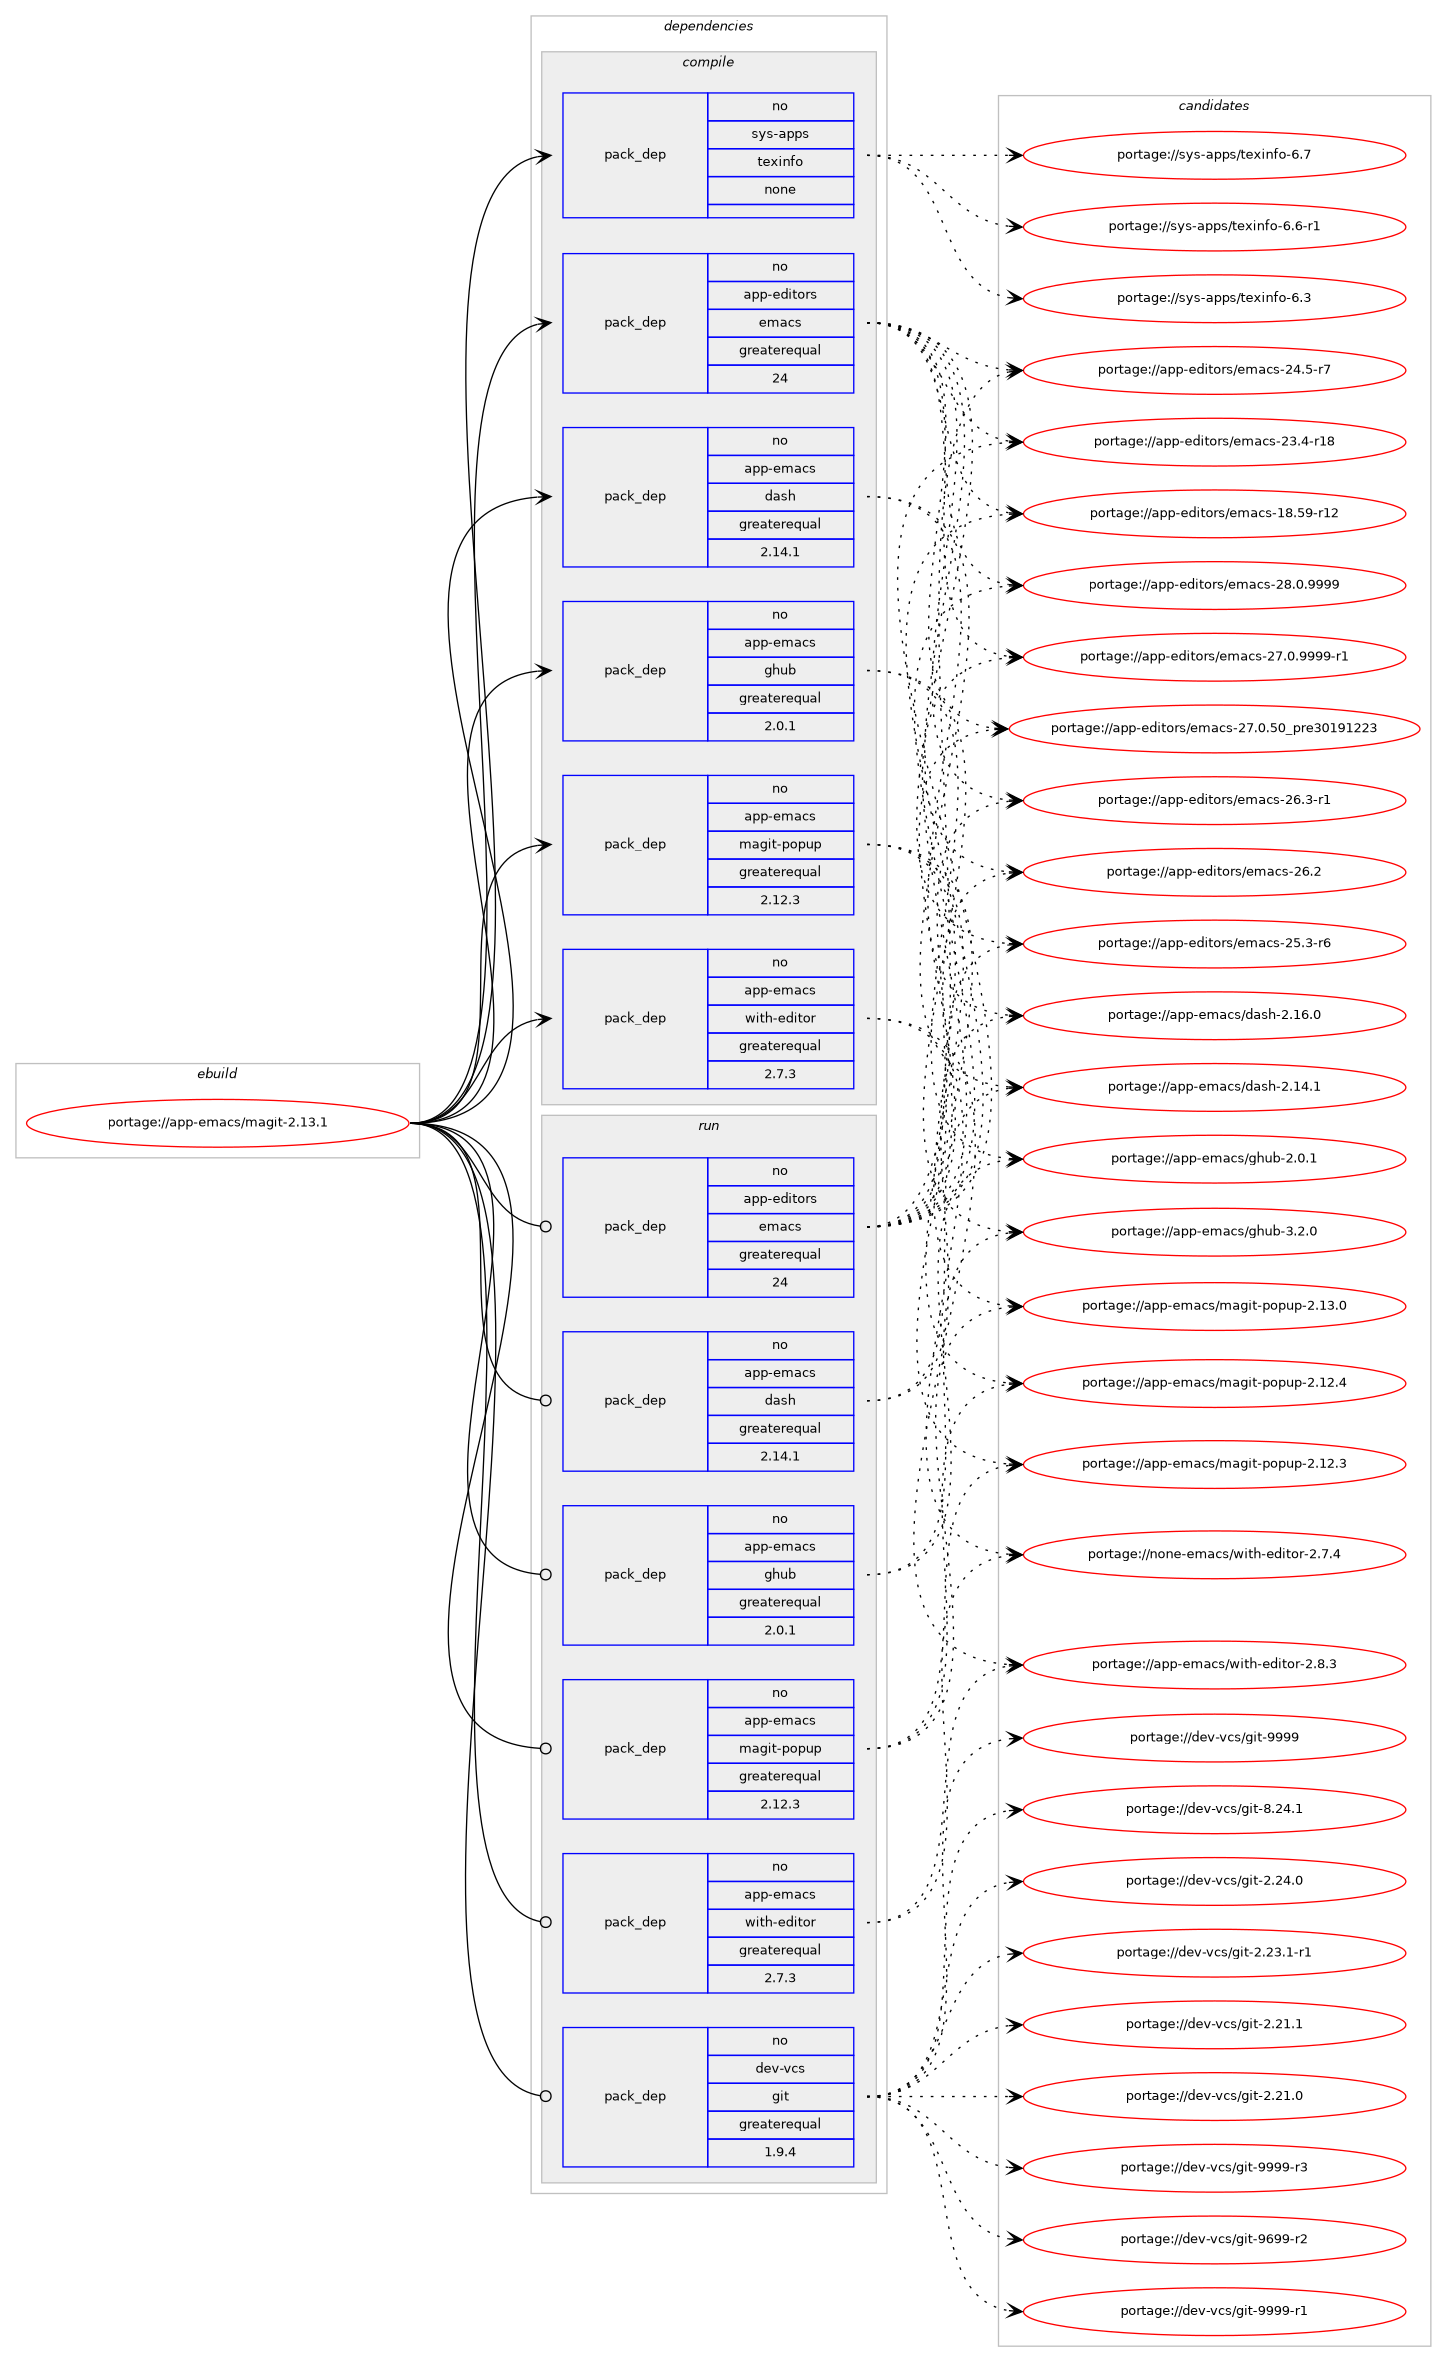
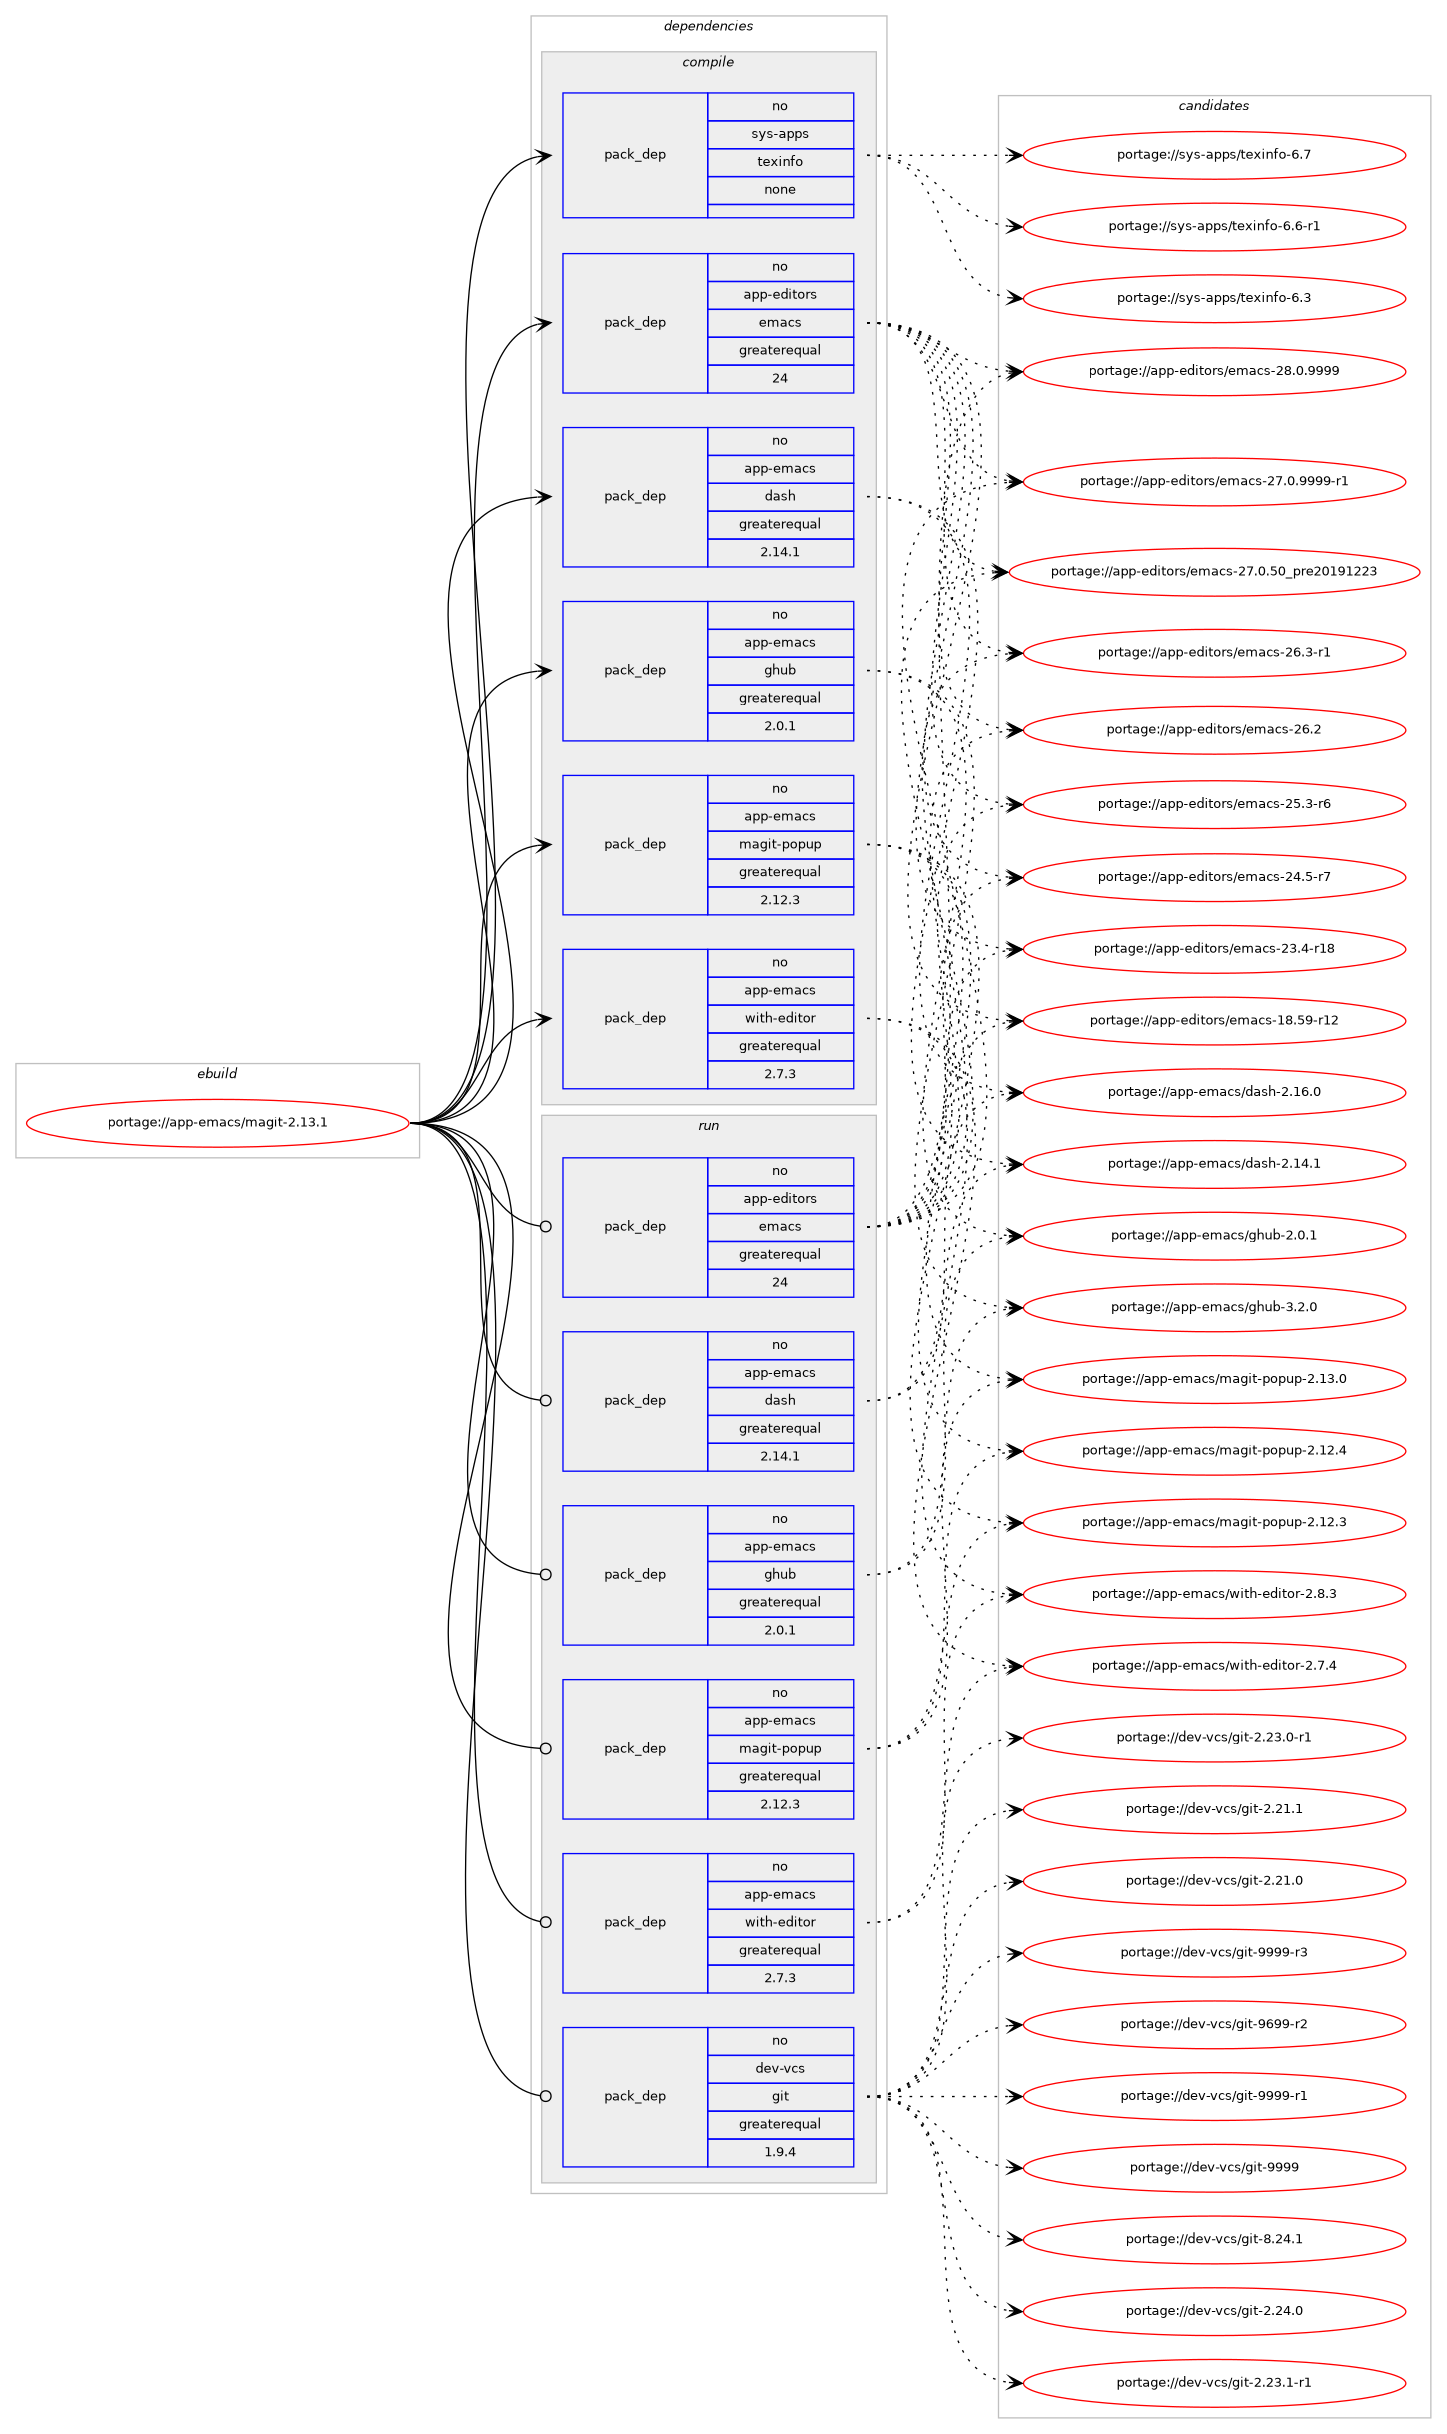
(1215, 729) -> (1215, 572)
(1215, 1555) -> (1215, 1666)
none -> (1215, 1738)
